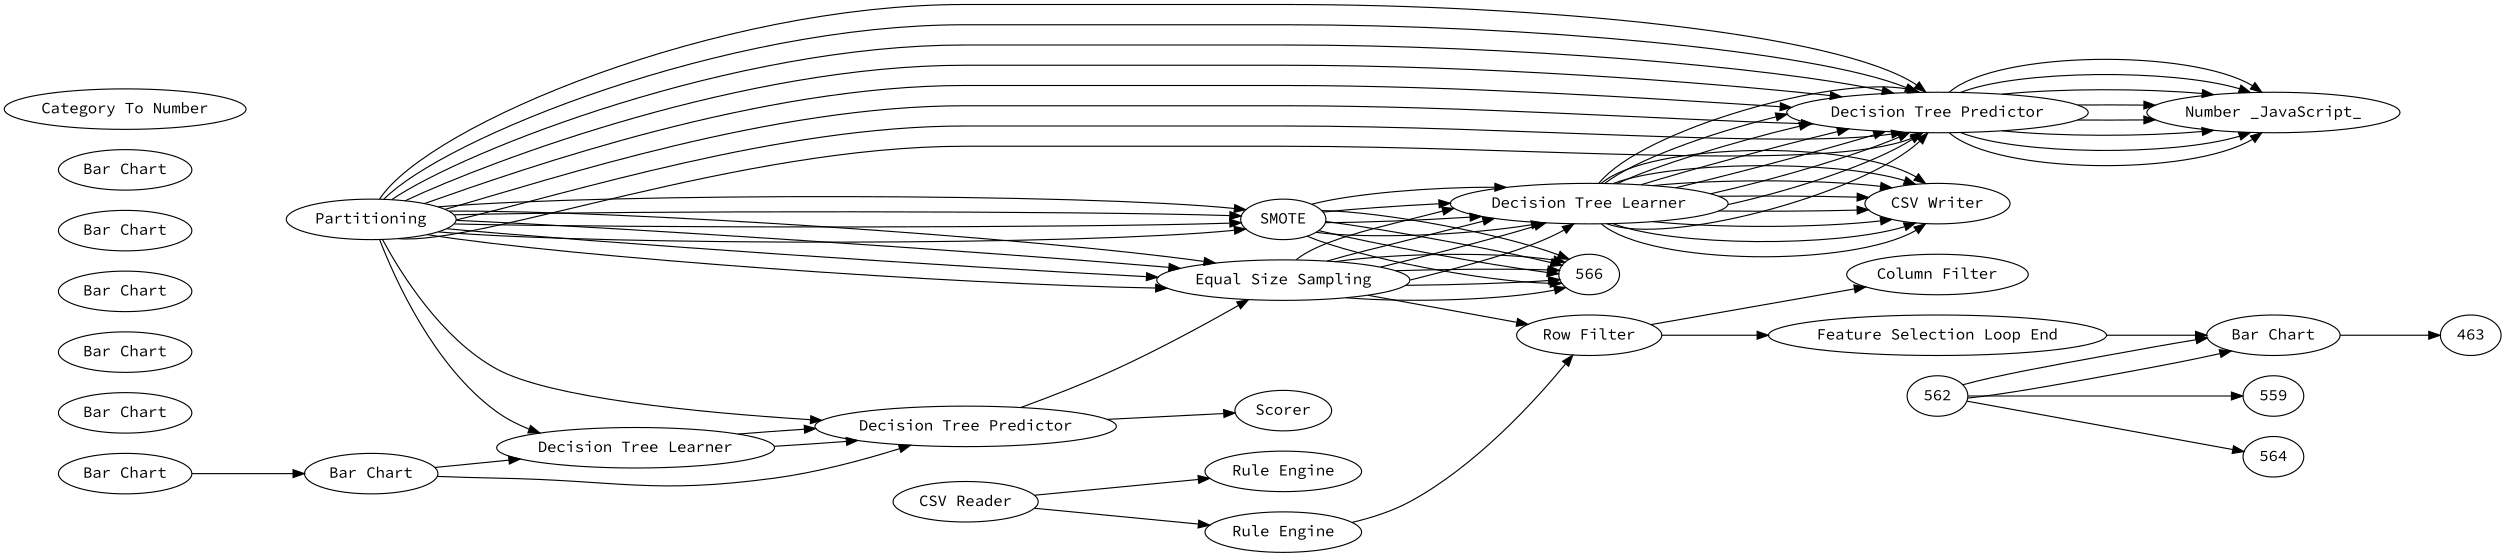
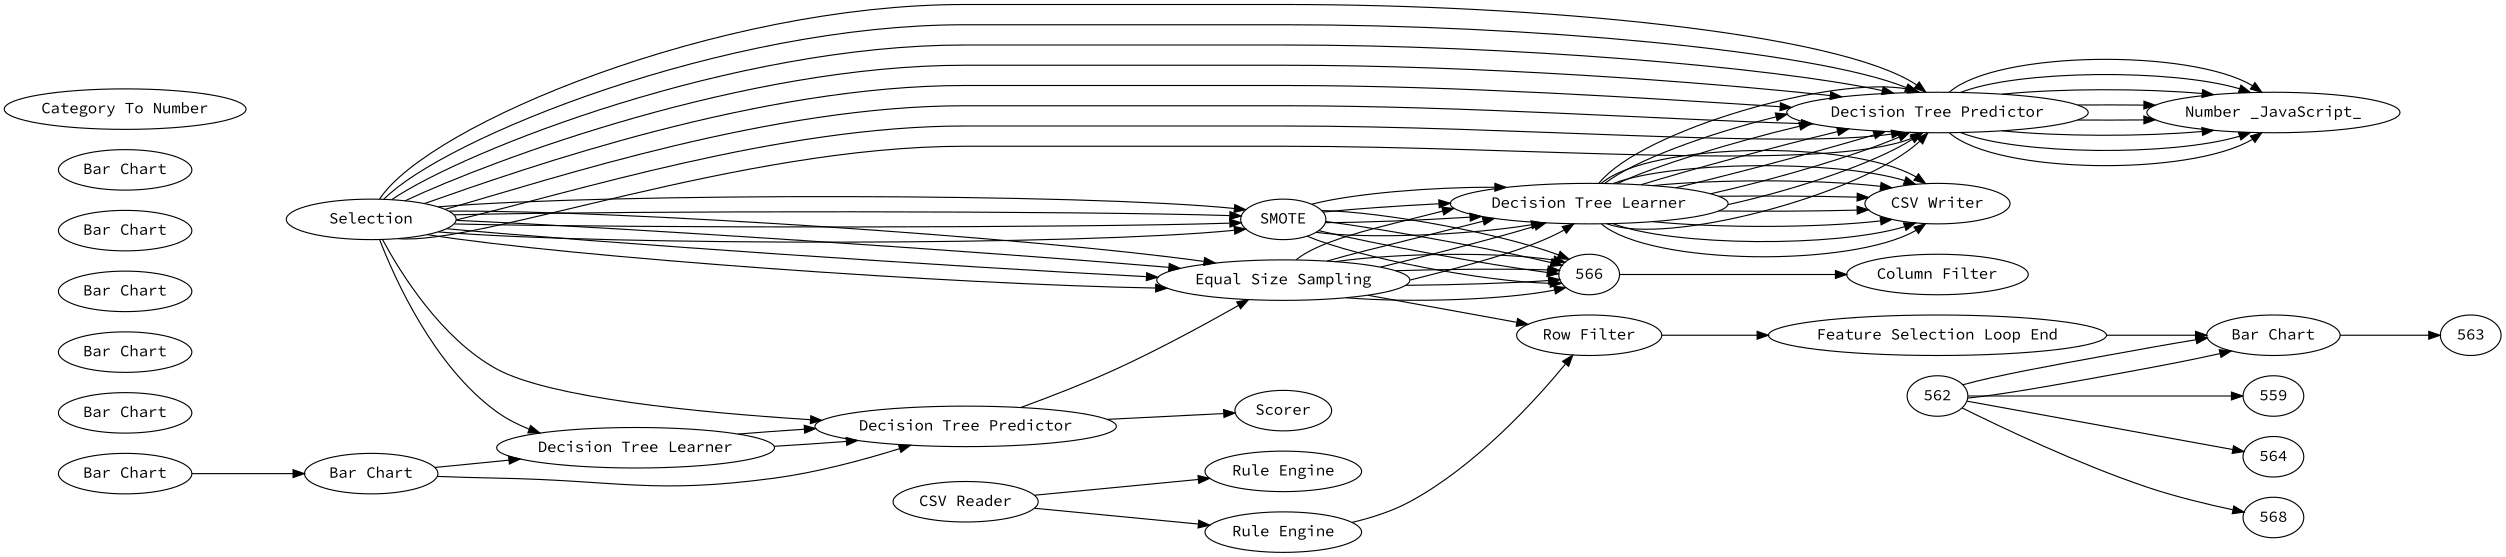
(371, 219) -> (371, 219)
(1753, 307) -> (1727, 274)
(2471, 335) -> (2471, 335)
none -> (2273, 518)
